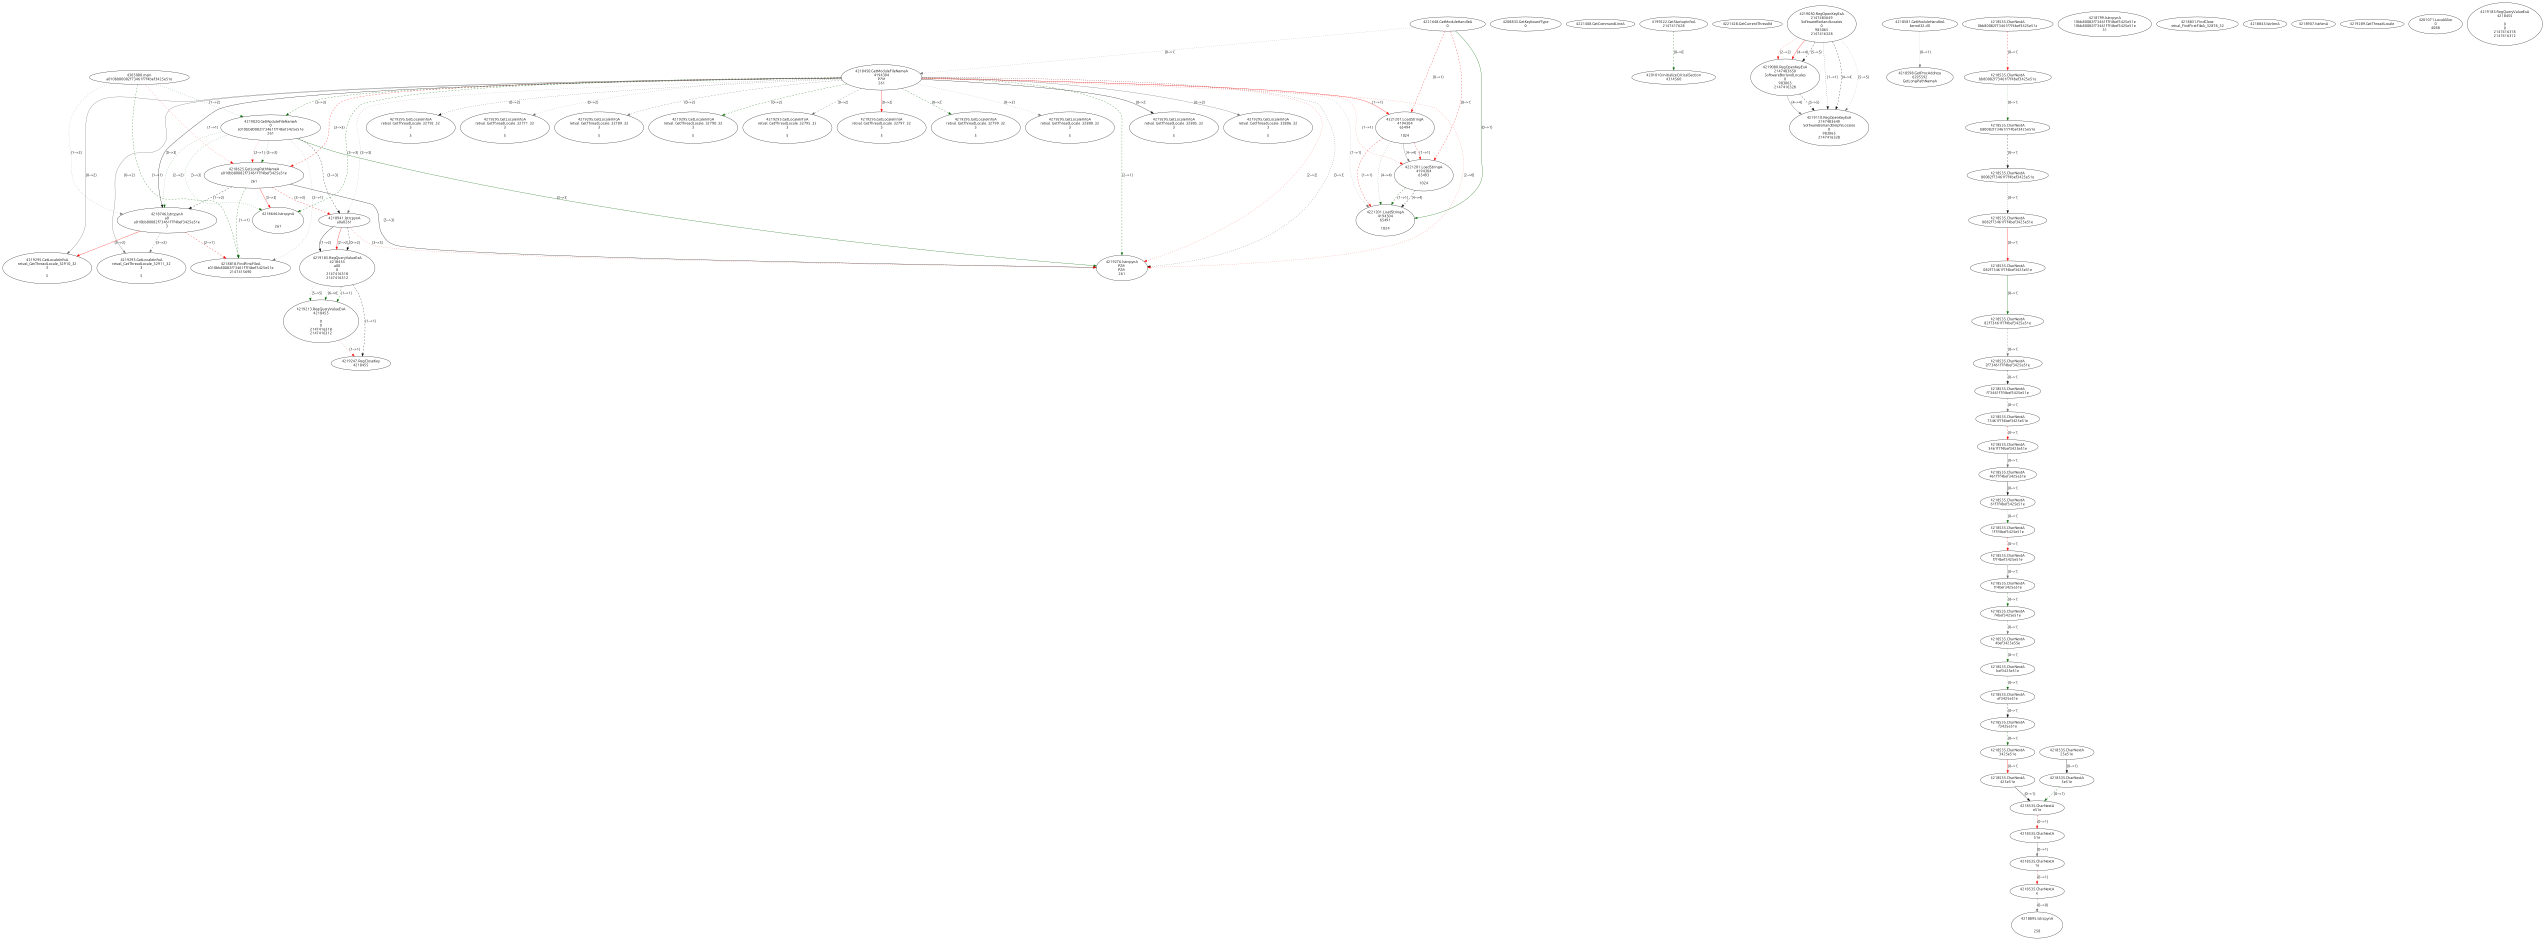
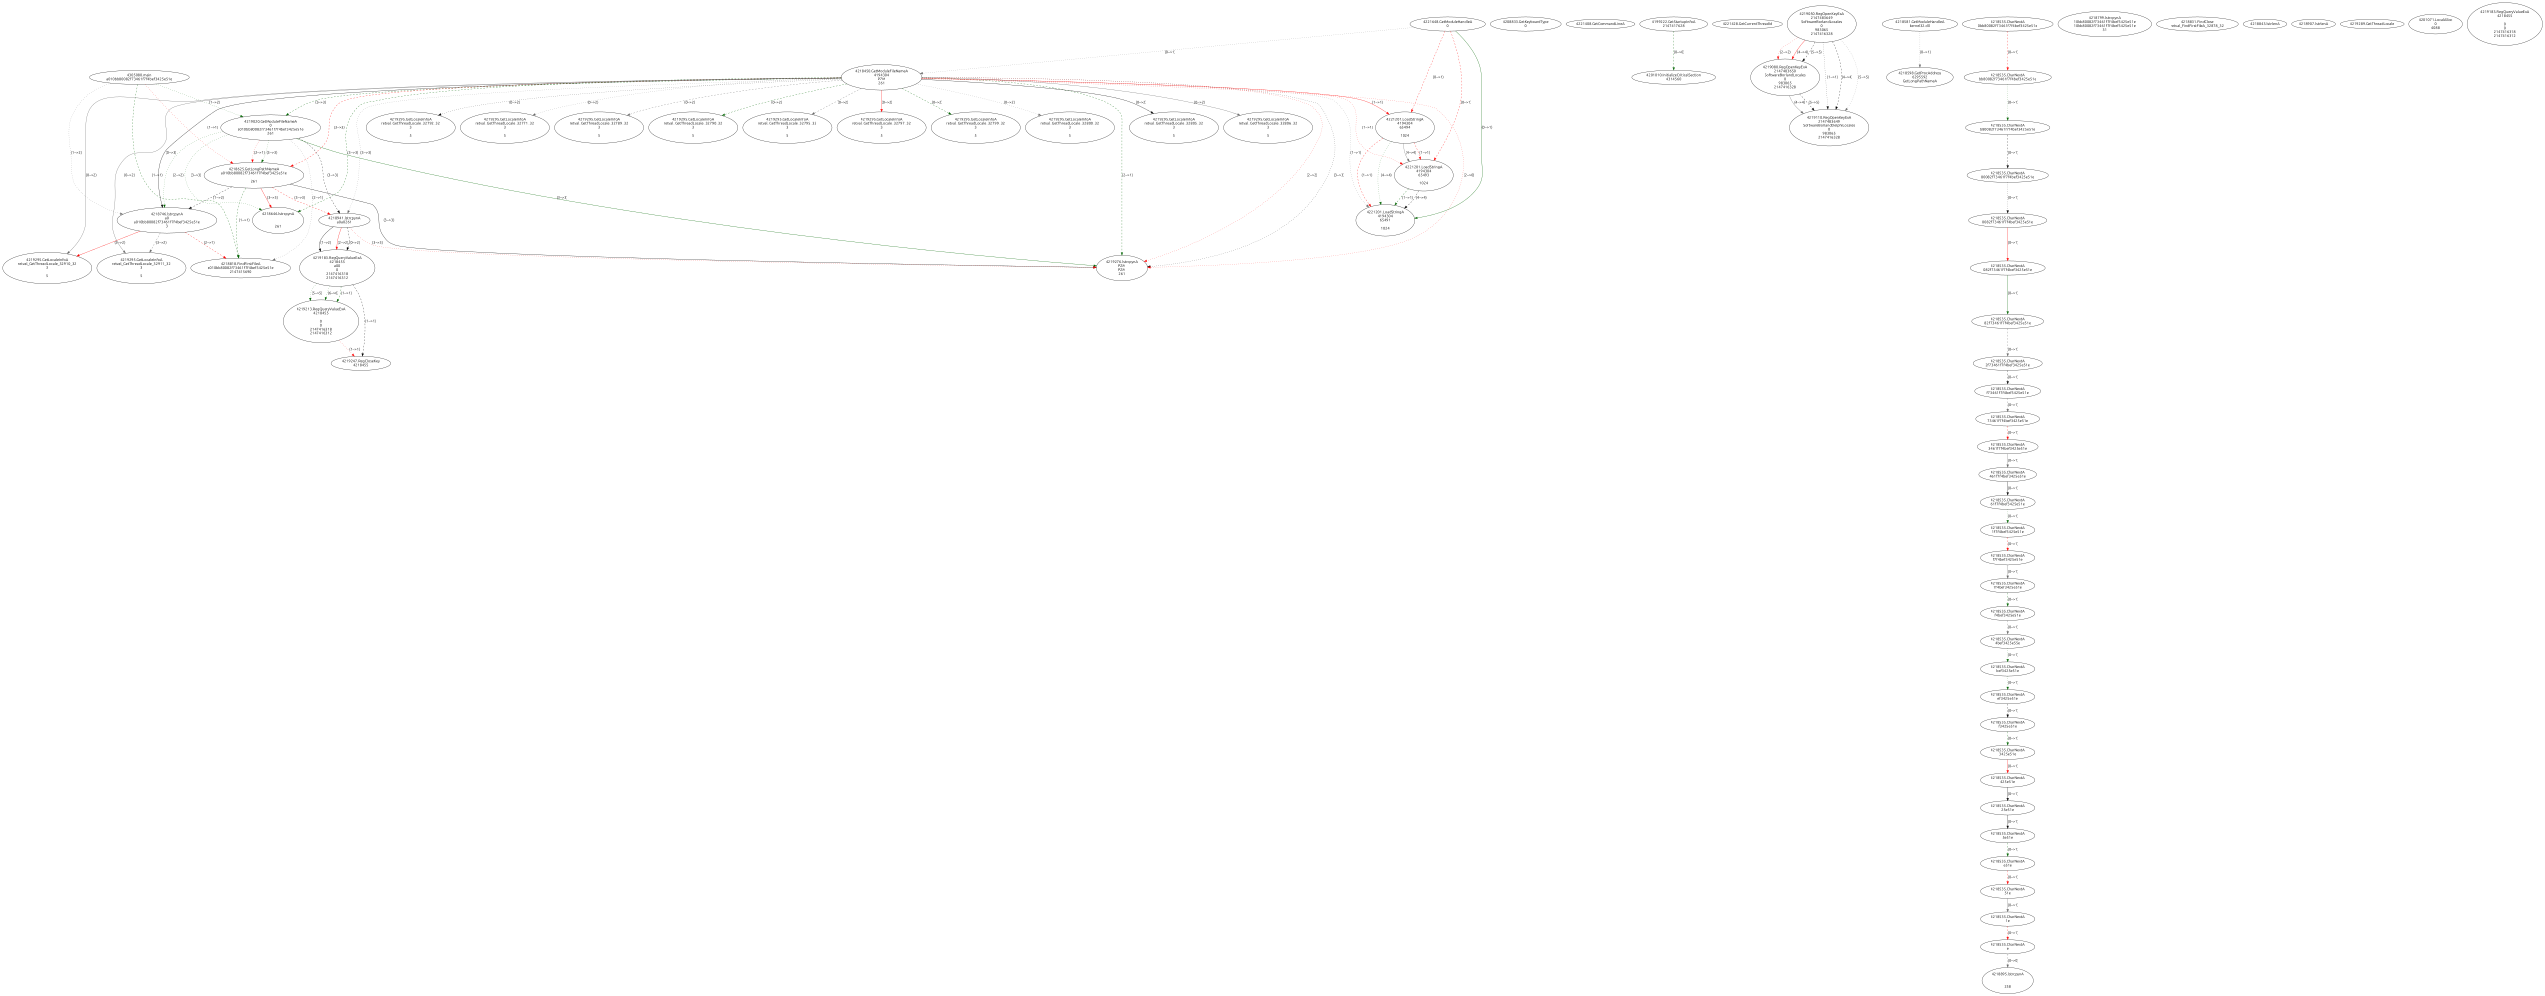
(2021, 793) -> (2008, 793)
